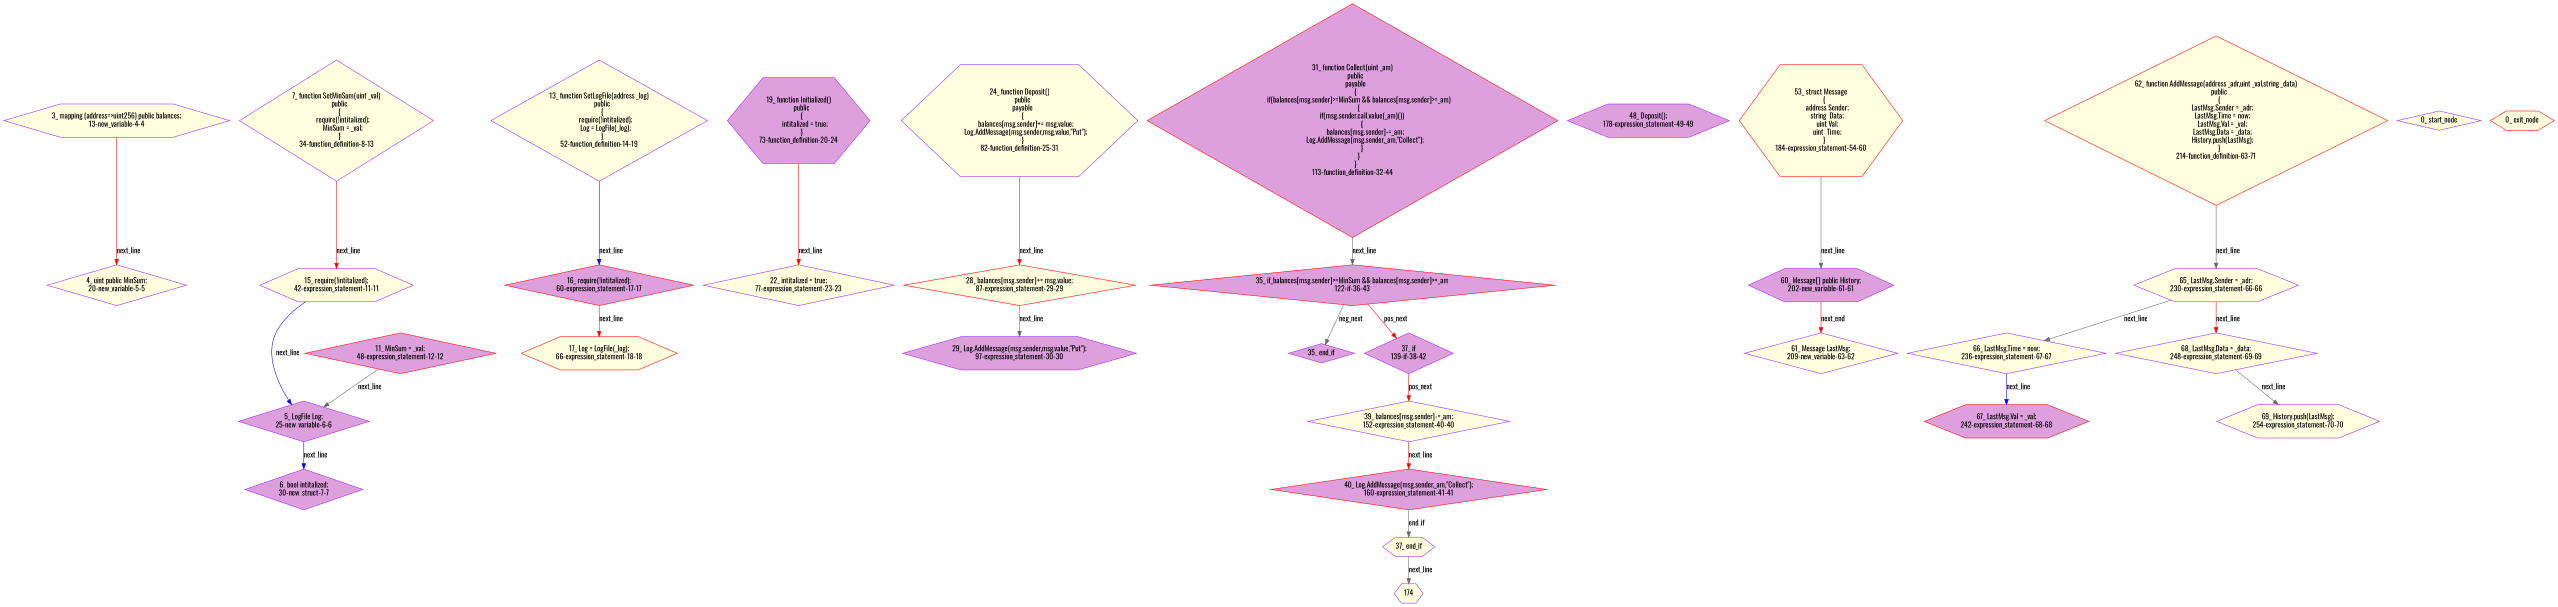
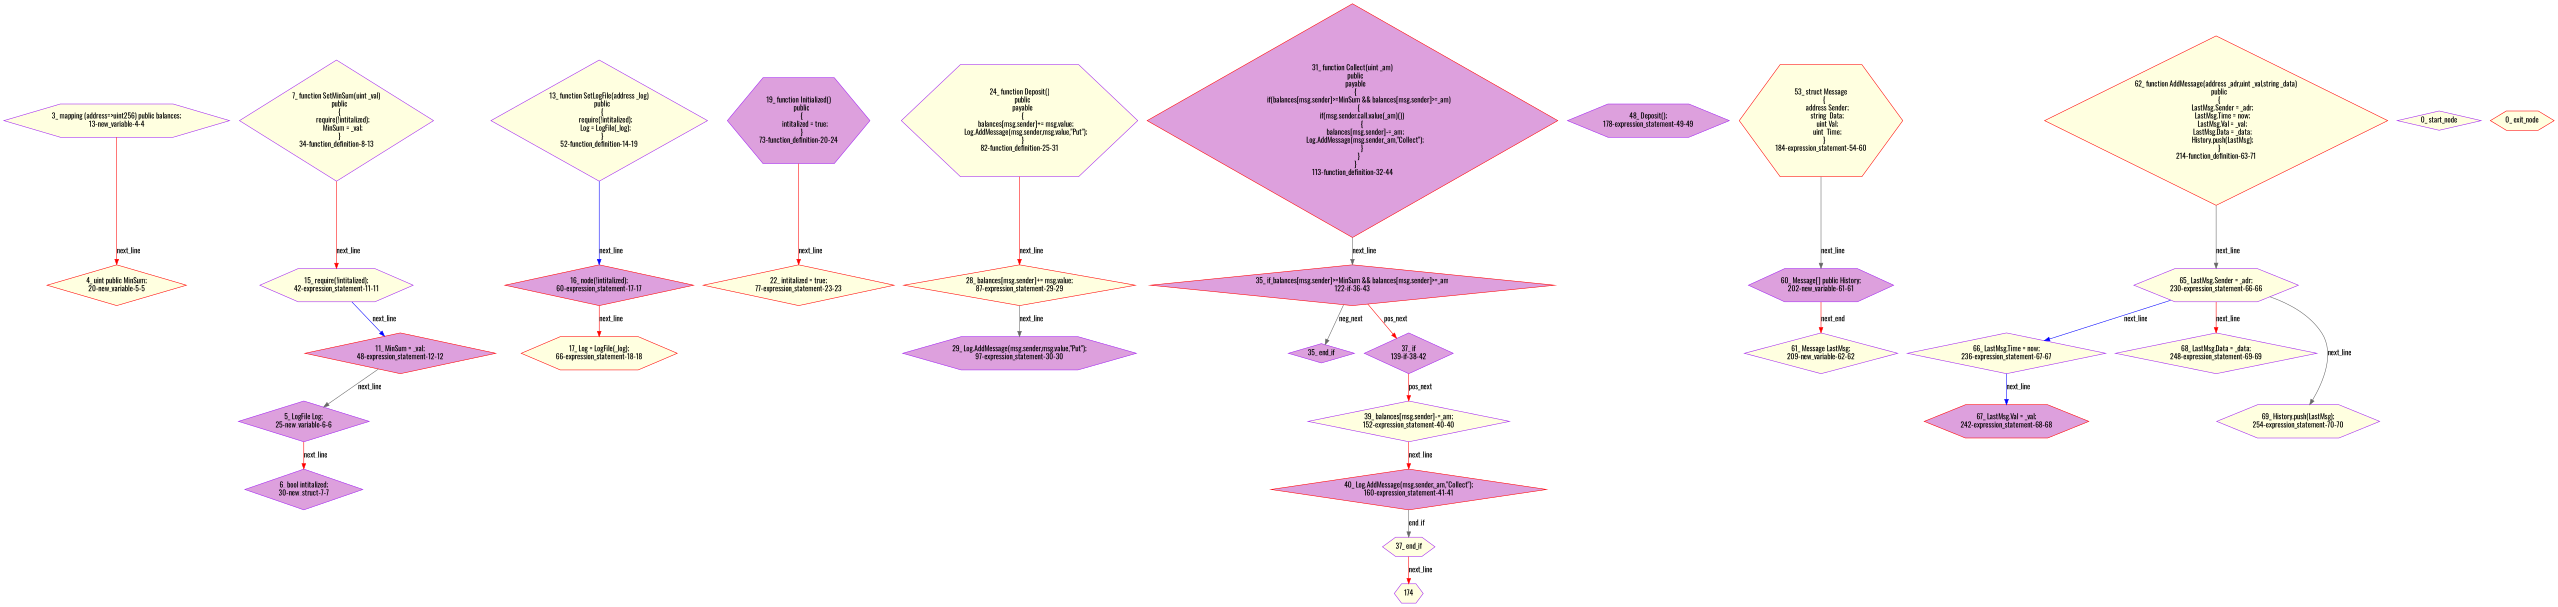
(117, 285) -> (117, 285)
(599, 285) -> (599, 285)
(799, 285) -> (799, 285)
(2110, 320) -> (2110, 320)
(272, 346) -> (366, 317)
(1821, 353) -> (1821, 353)
(2255, 386) -> (2323, 336)
(304, 453) -> (304, 453)
(1409, 567) -> (1409, 567)
